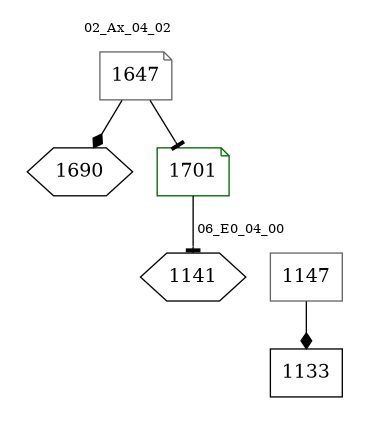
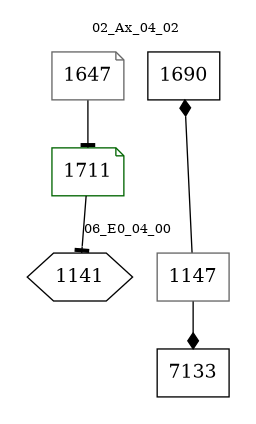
(112, 117) -> (189, 185)
(80, 172) -> (184, 76)
(193, 172) -> (88, 172)
(306, 373) -> (193, 373)
